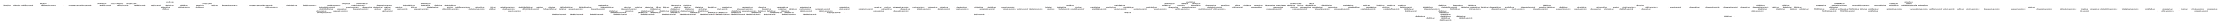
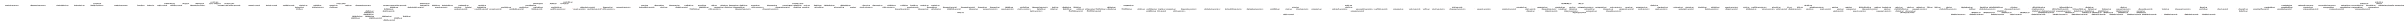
none -> (2400, 6)
